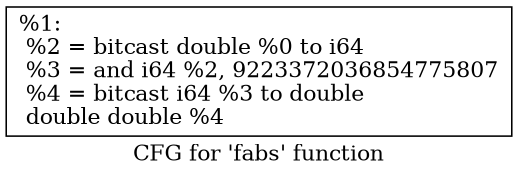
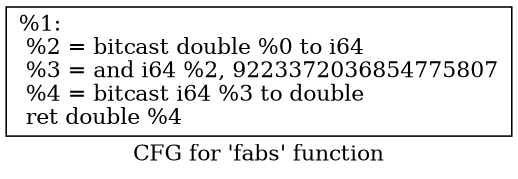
(122, 117) -> (101, 117)
